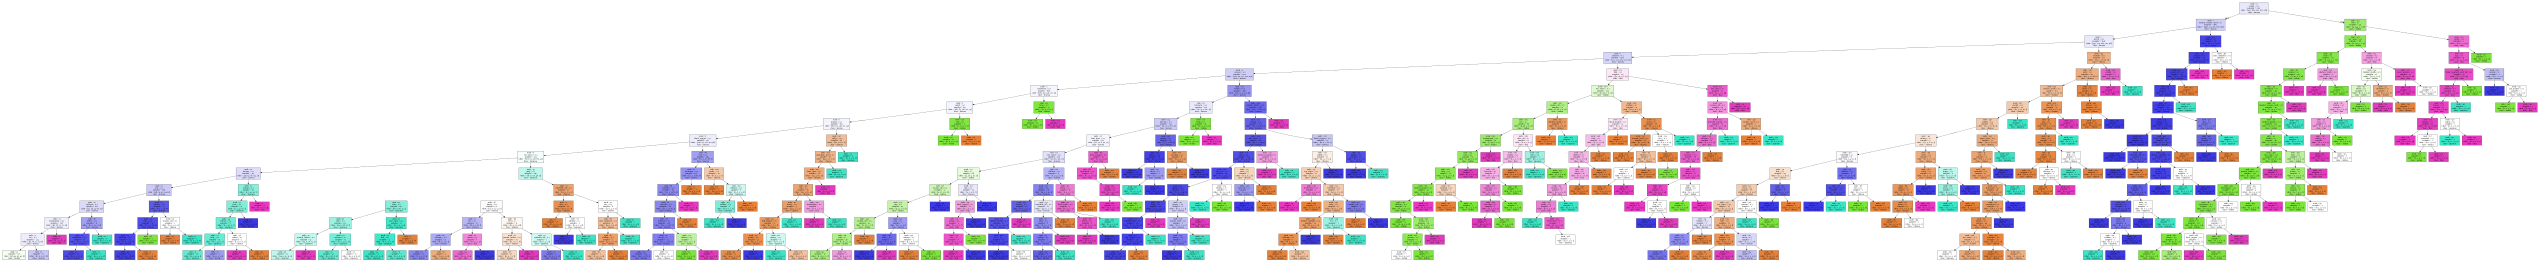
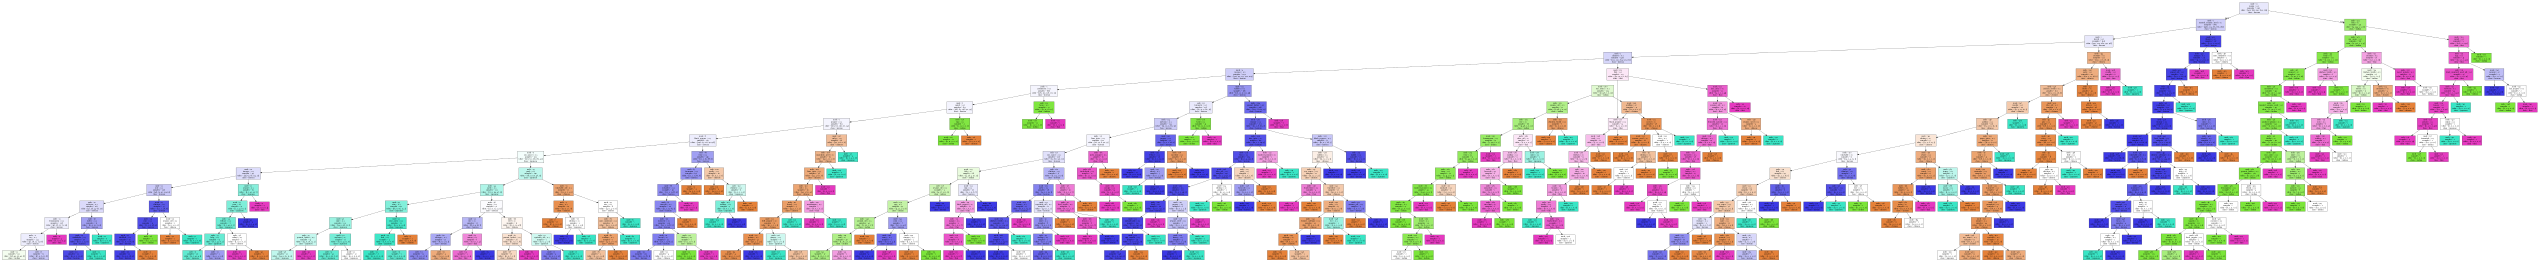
(1611, 82) -> (1618, 98)
(1925, 165) -> (1927, 166)
none -> (492, 190)
none -> (1543, 240)
